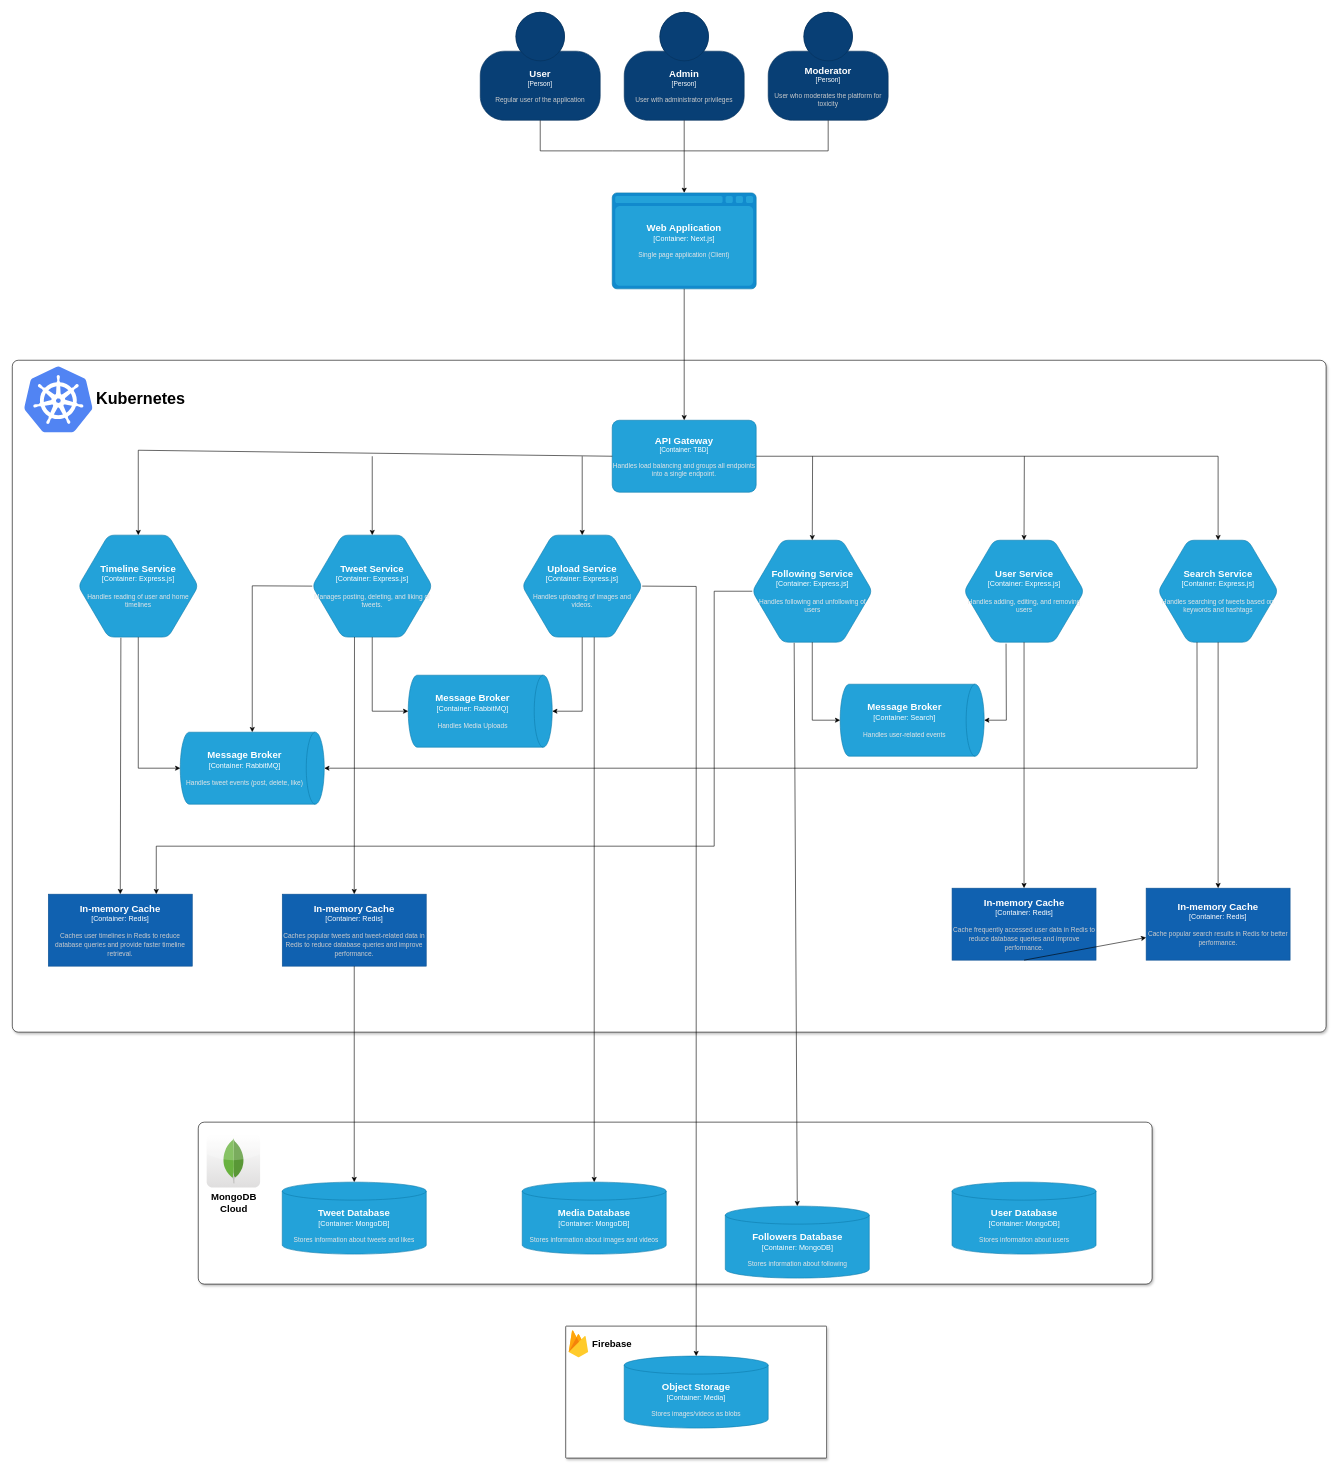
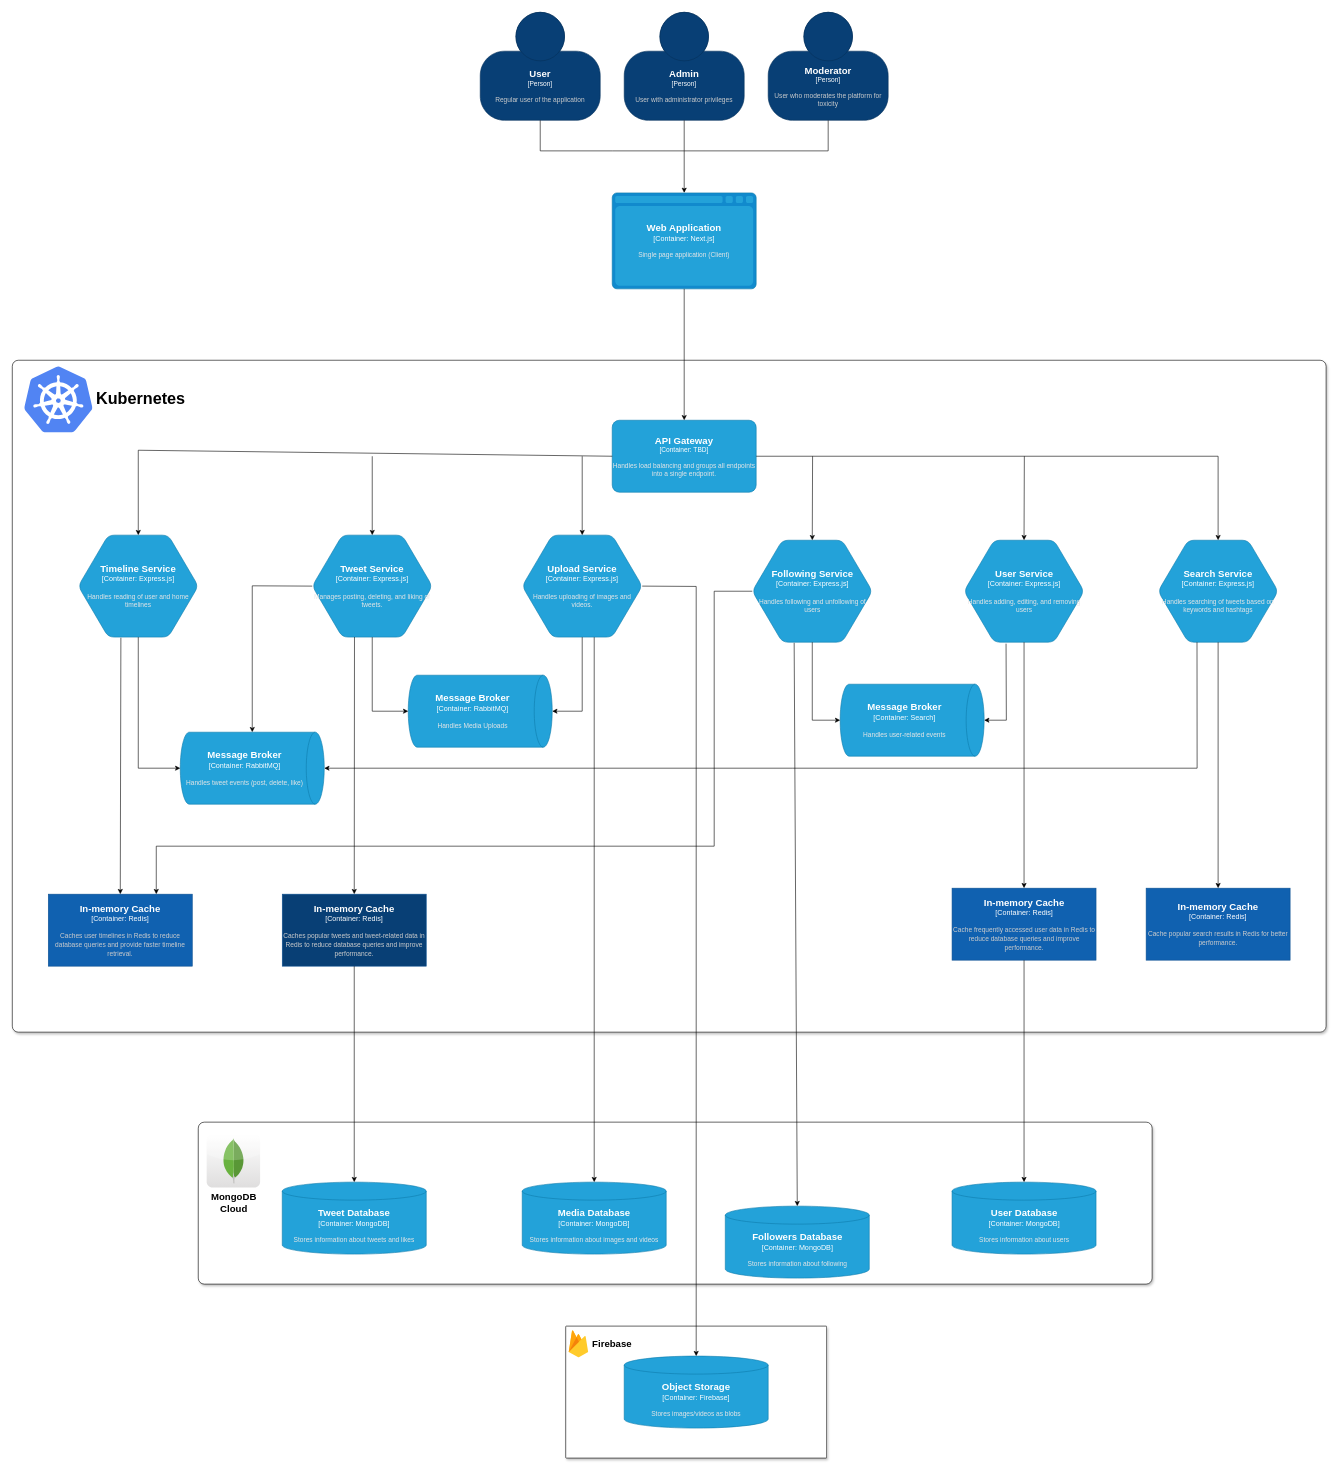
(354, 930) -> (354, 930)
(1119, 943) -> (1024, 1176)
(696, 1400) -> (696, 1400)
